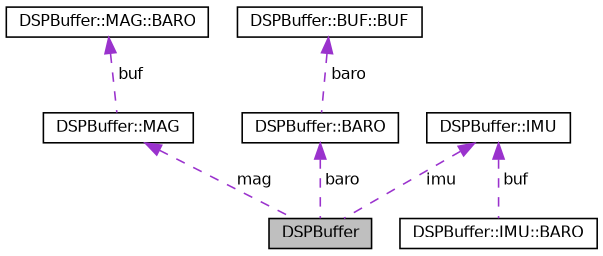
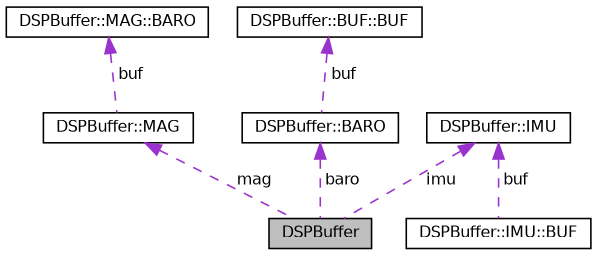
(346, 75) -> (342, 75)
(499, 234) -> (499, 234)
